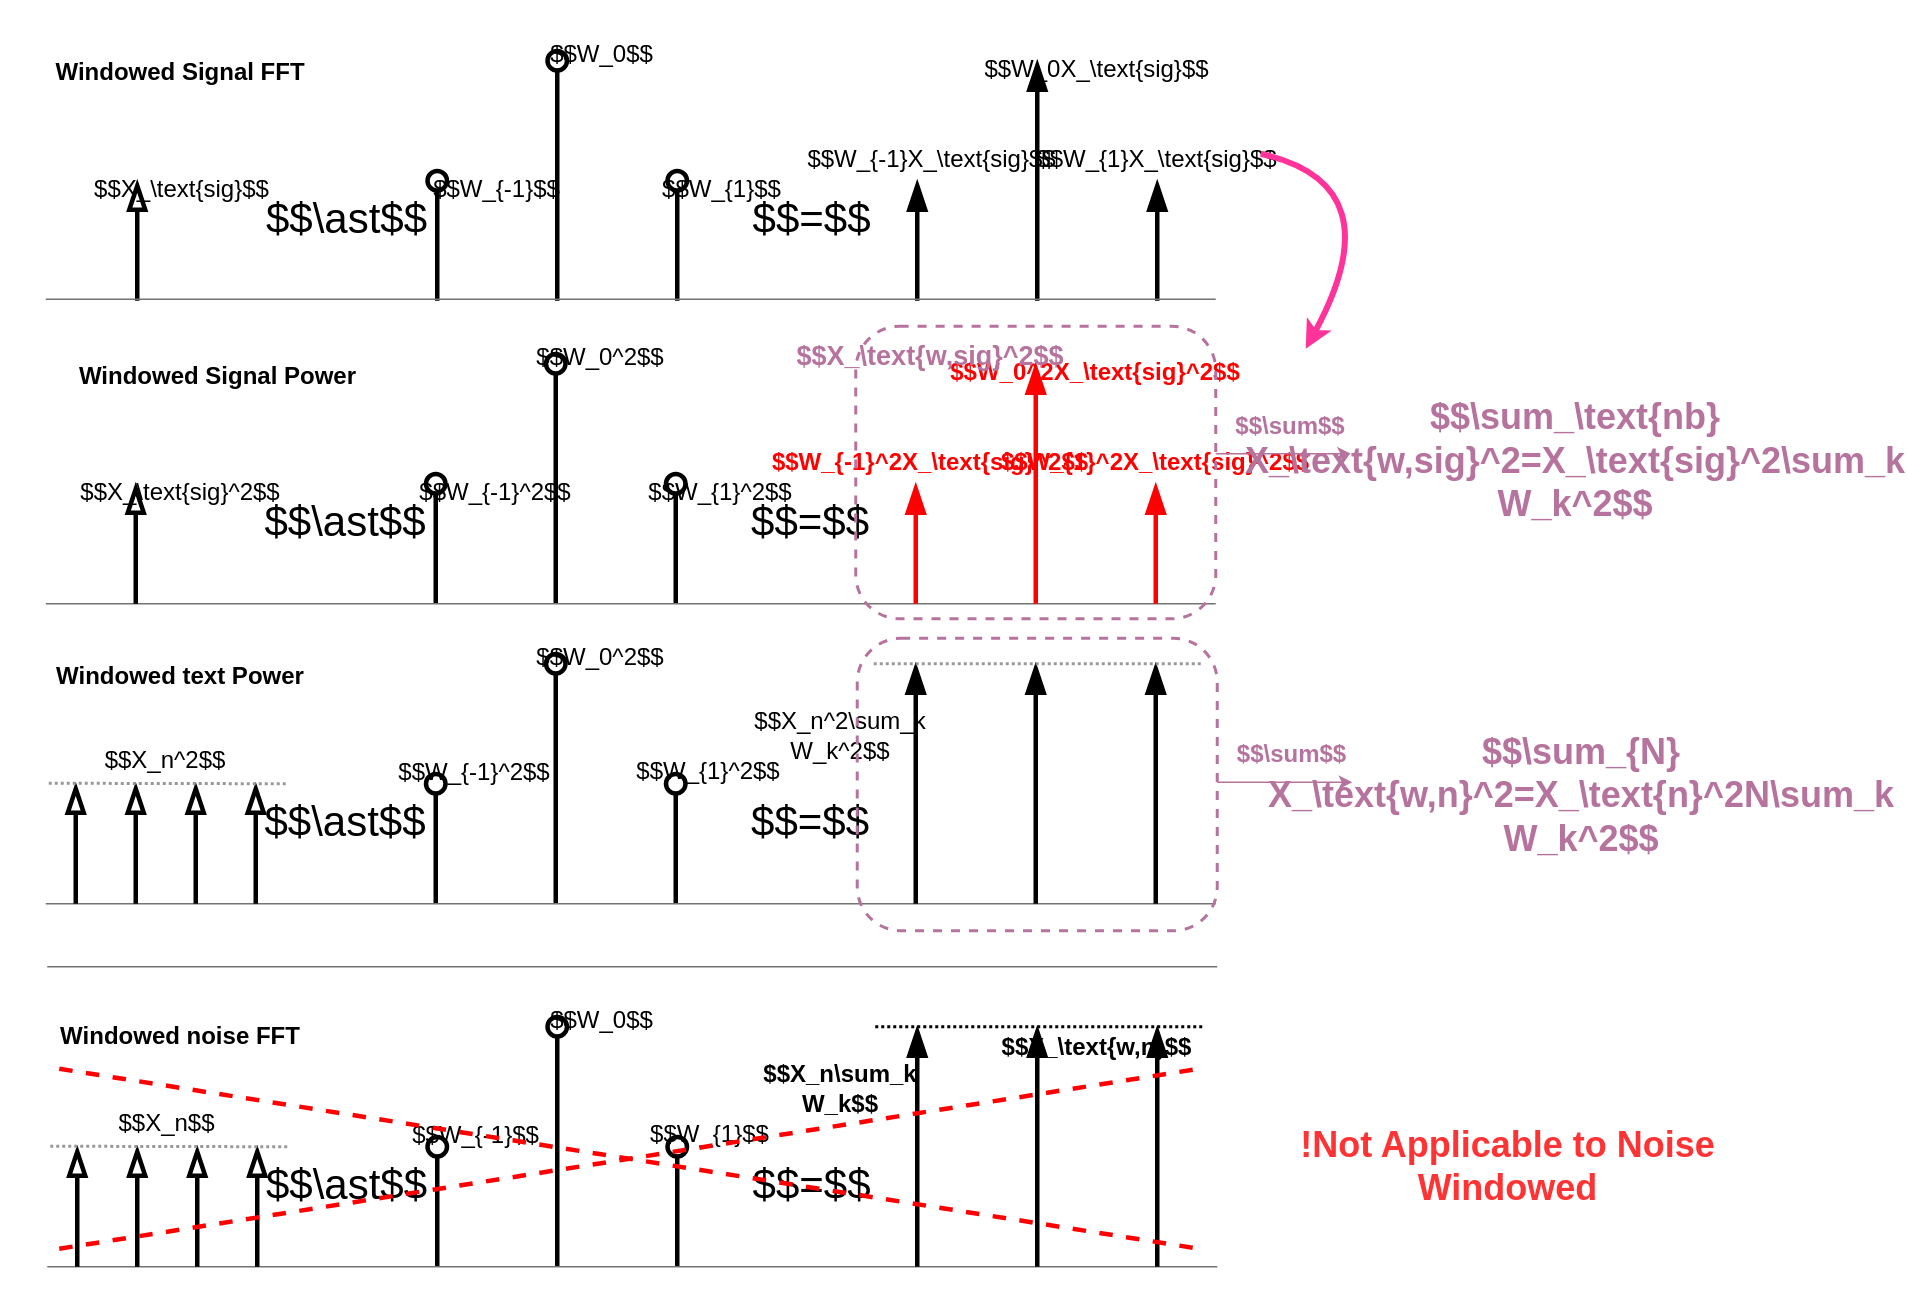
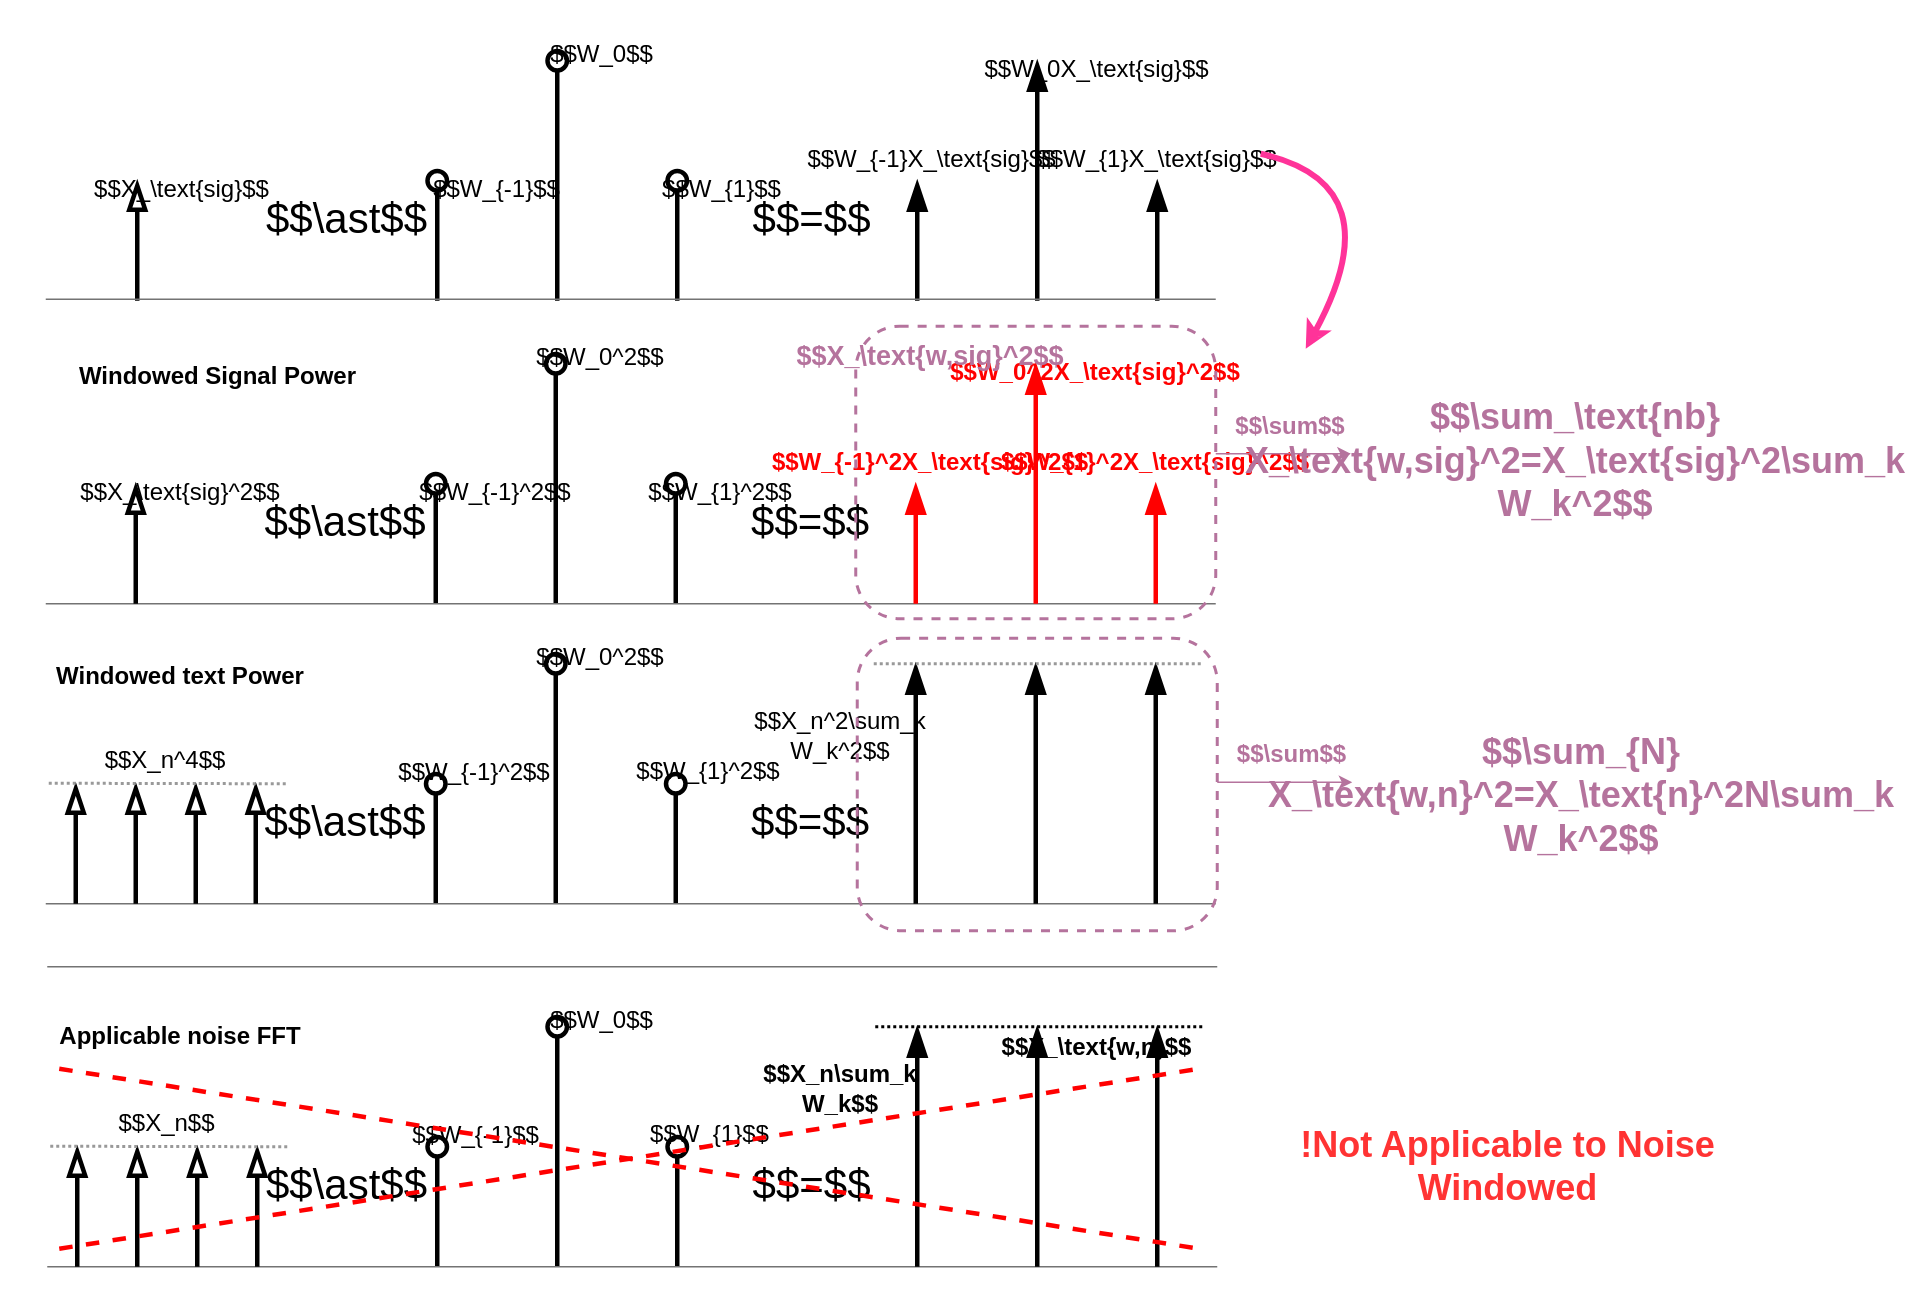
(181, 71) -> none
(166, 760) -> (166, 760)
(181, 1036) -> (181, 1036)
